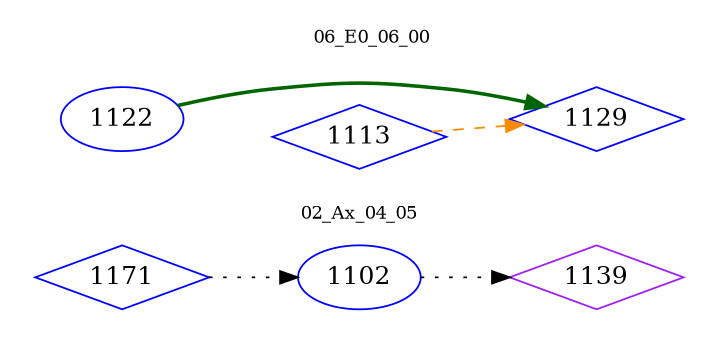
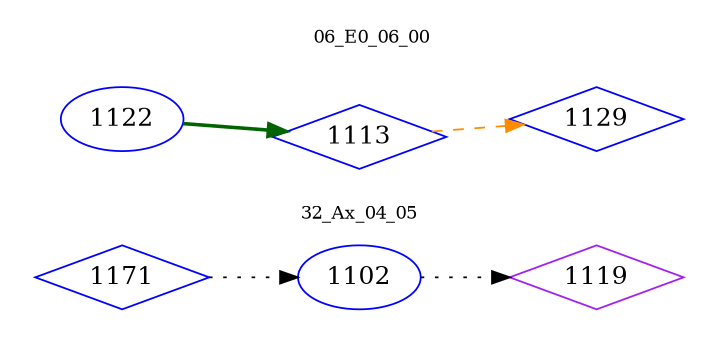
(352, 83) -> (225, 127)
(359, 214) -> (359, 214)
(597, 277) -> (597, 277)
